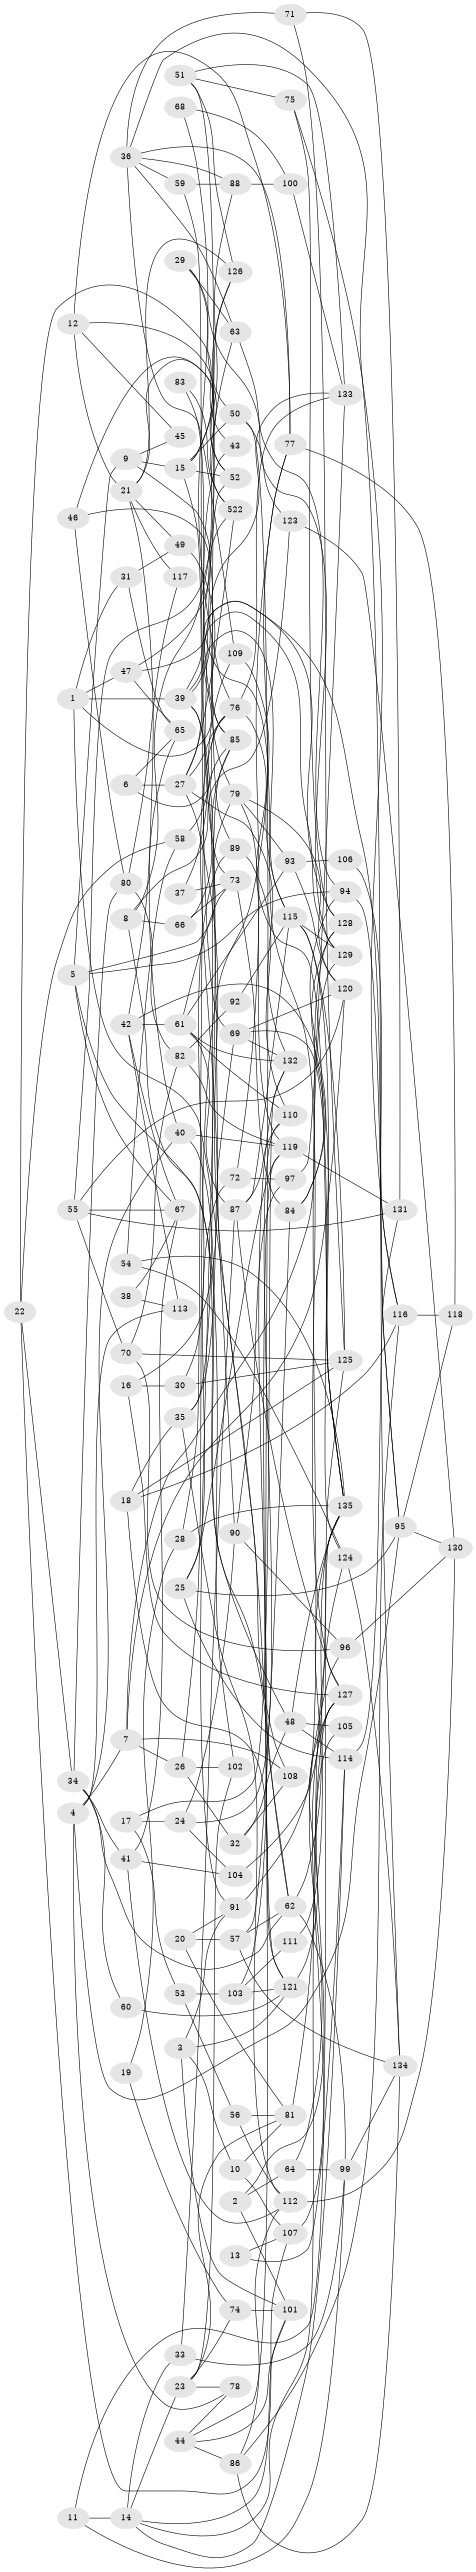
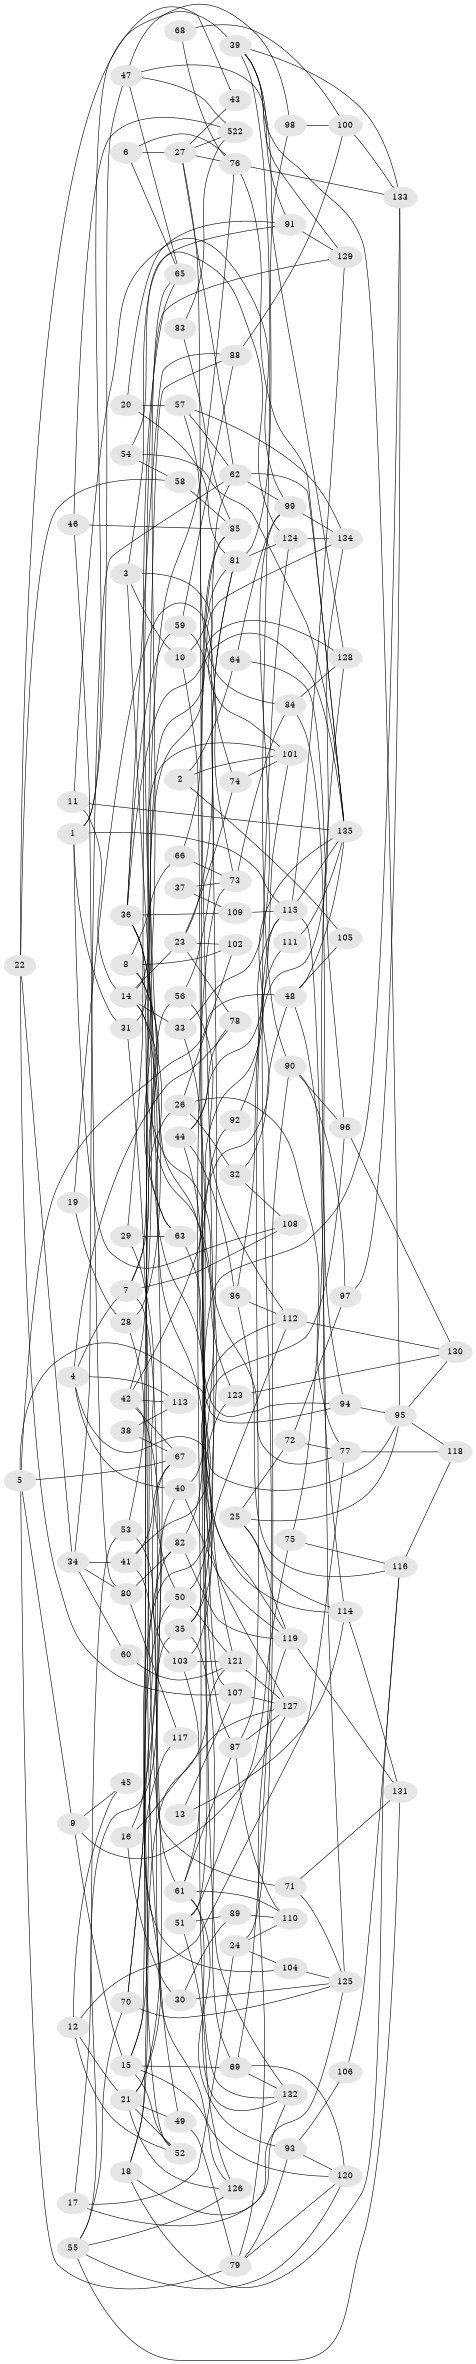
none -> (290, 126)
